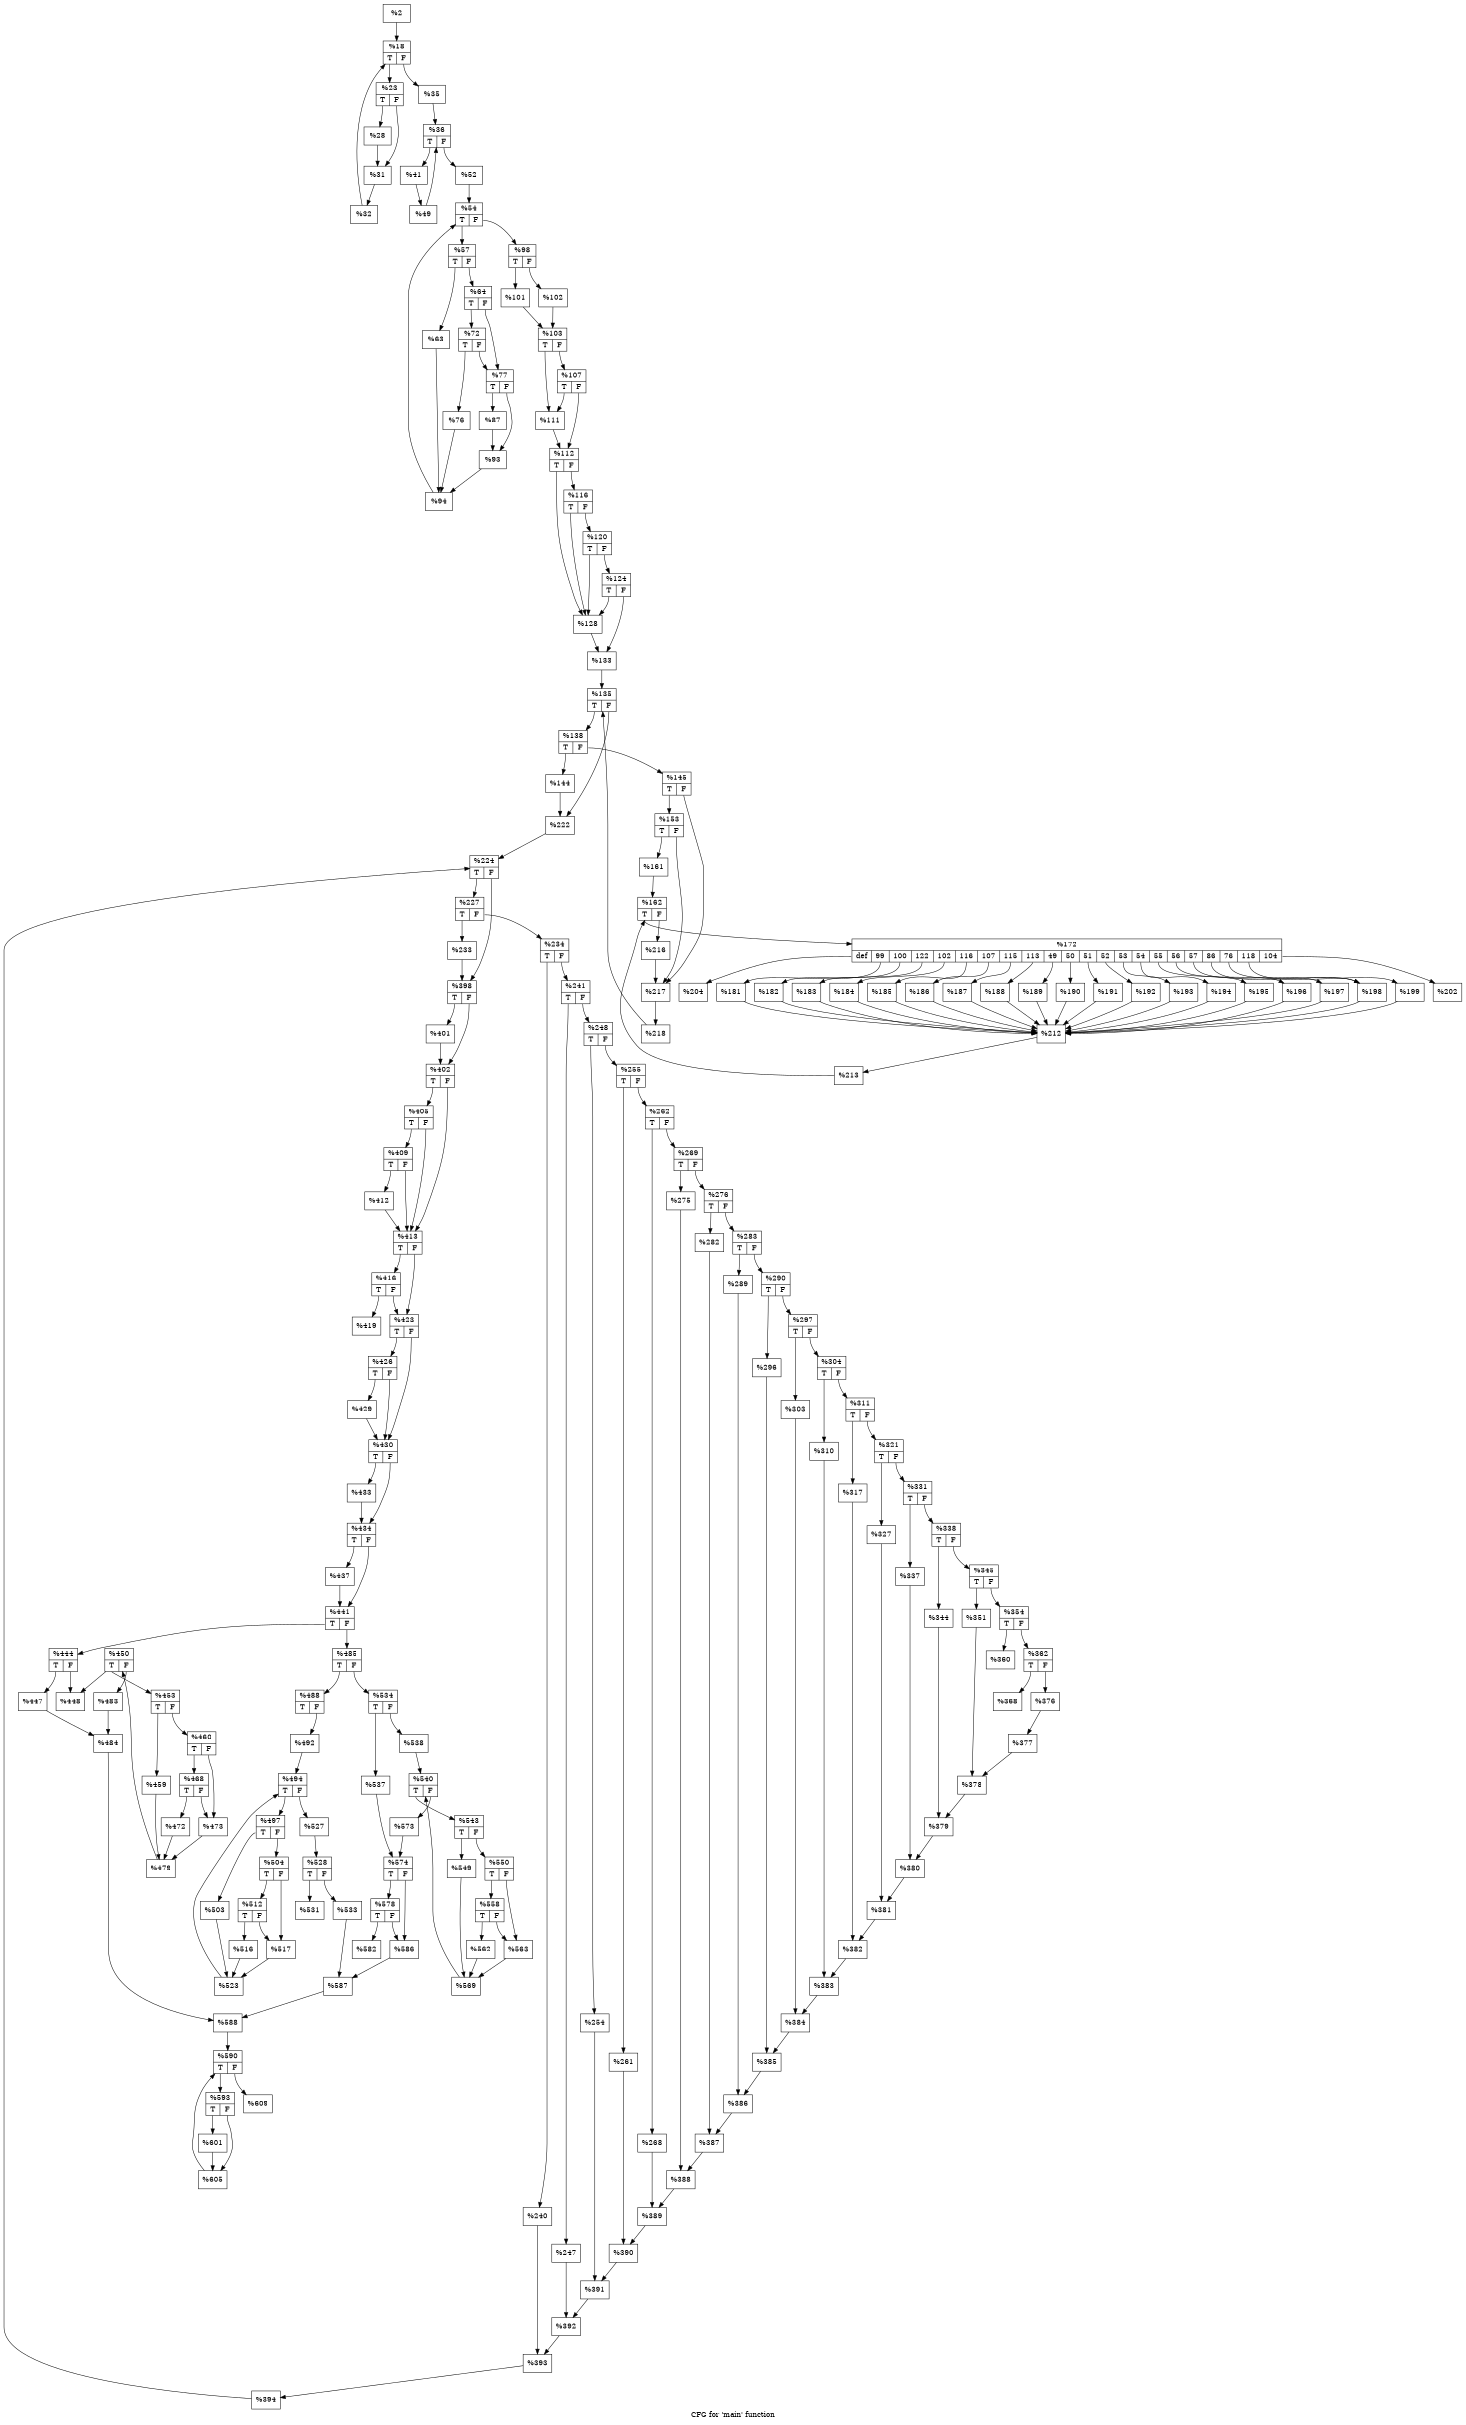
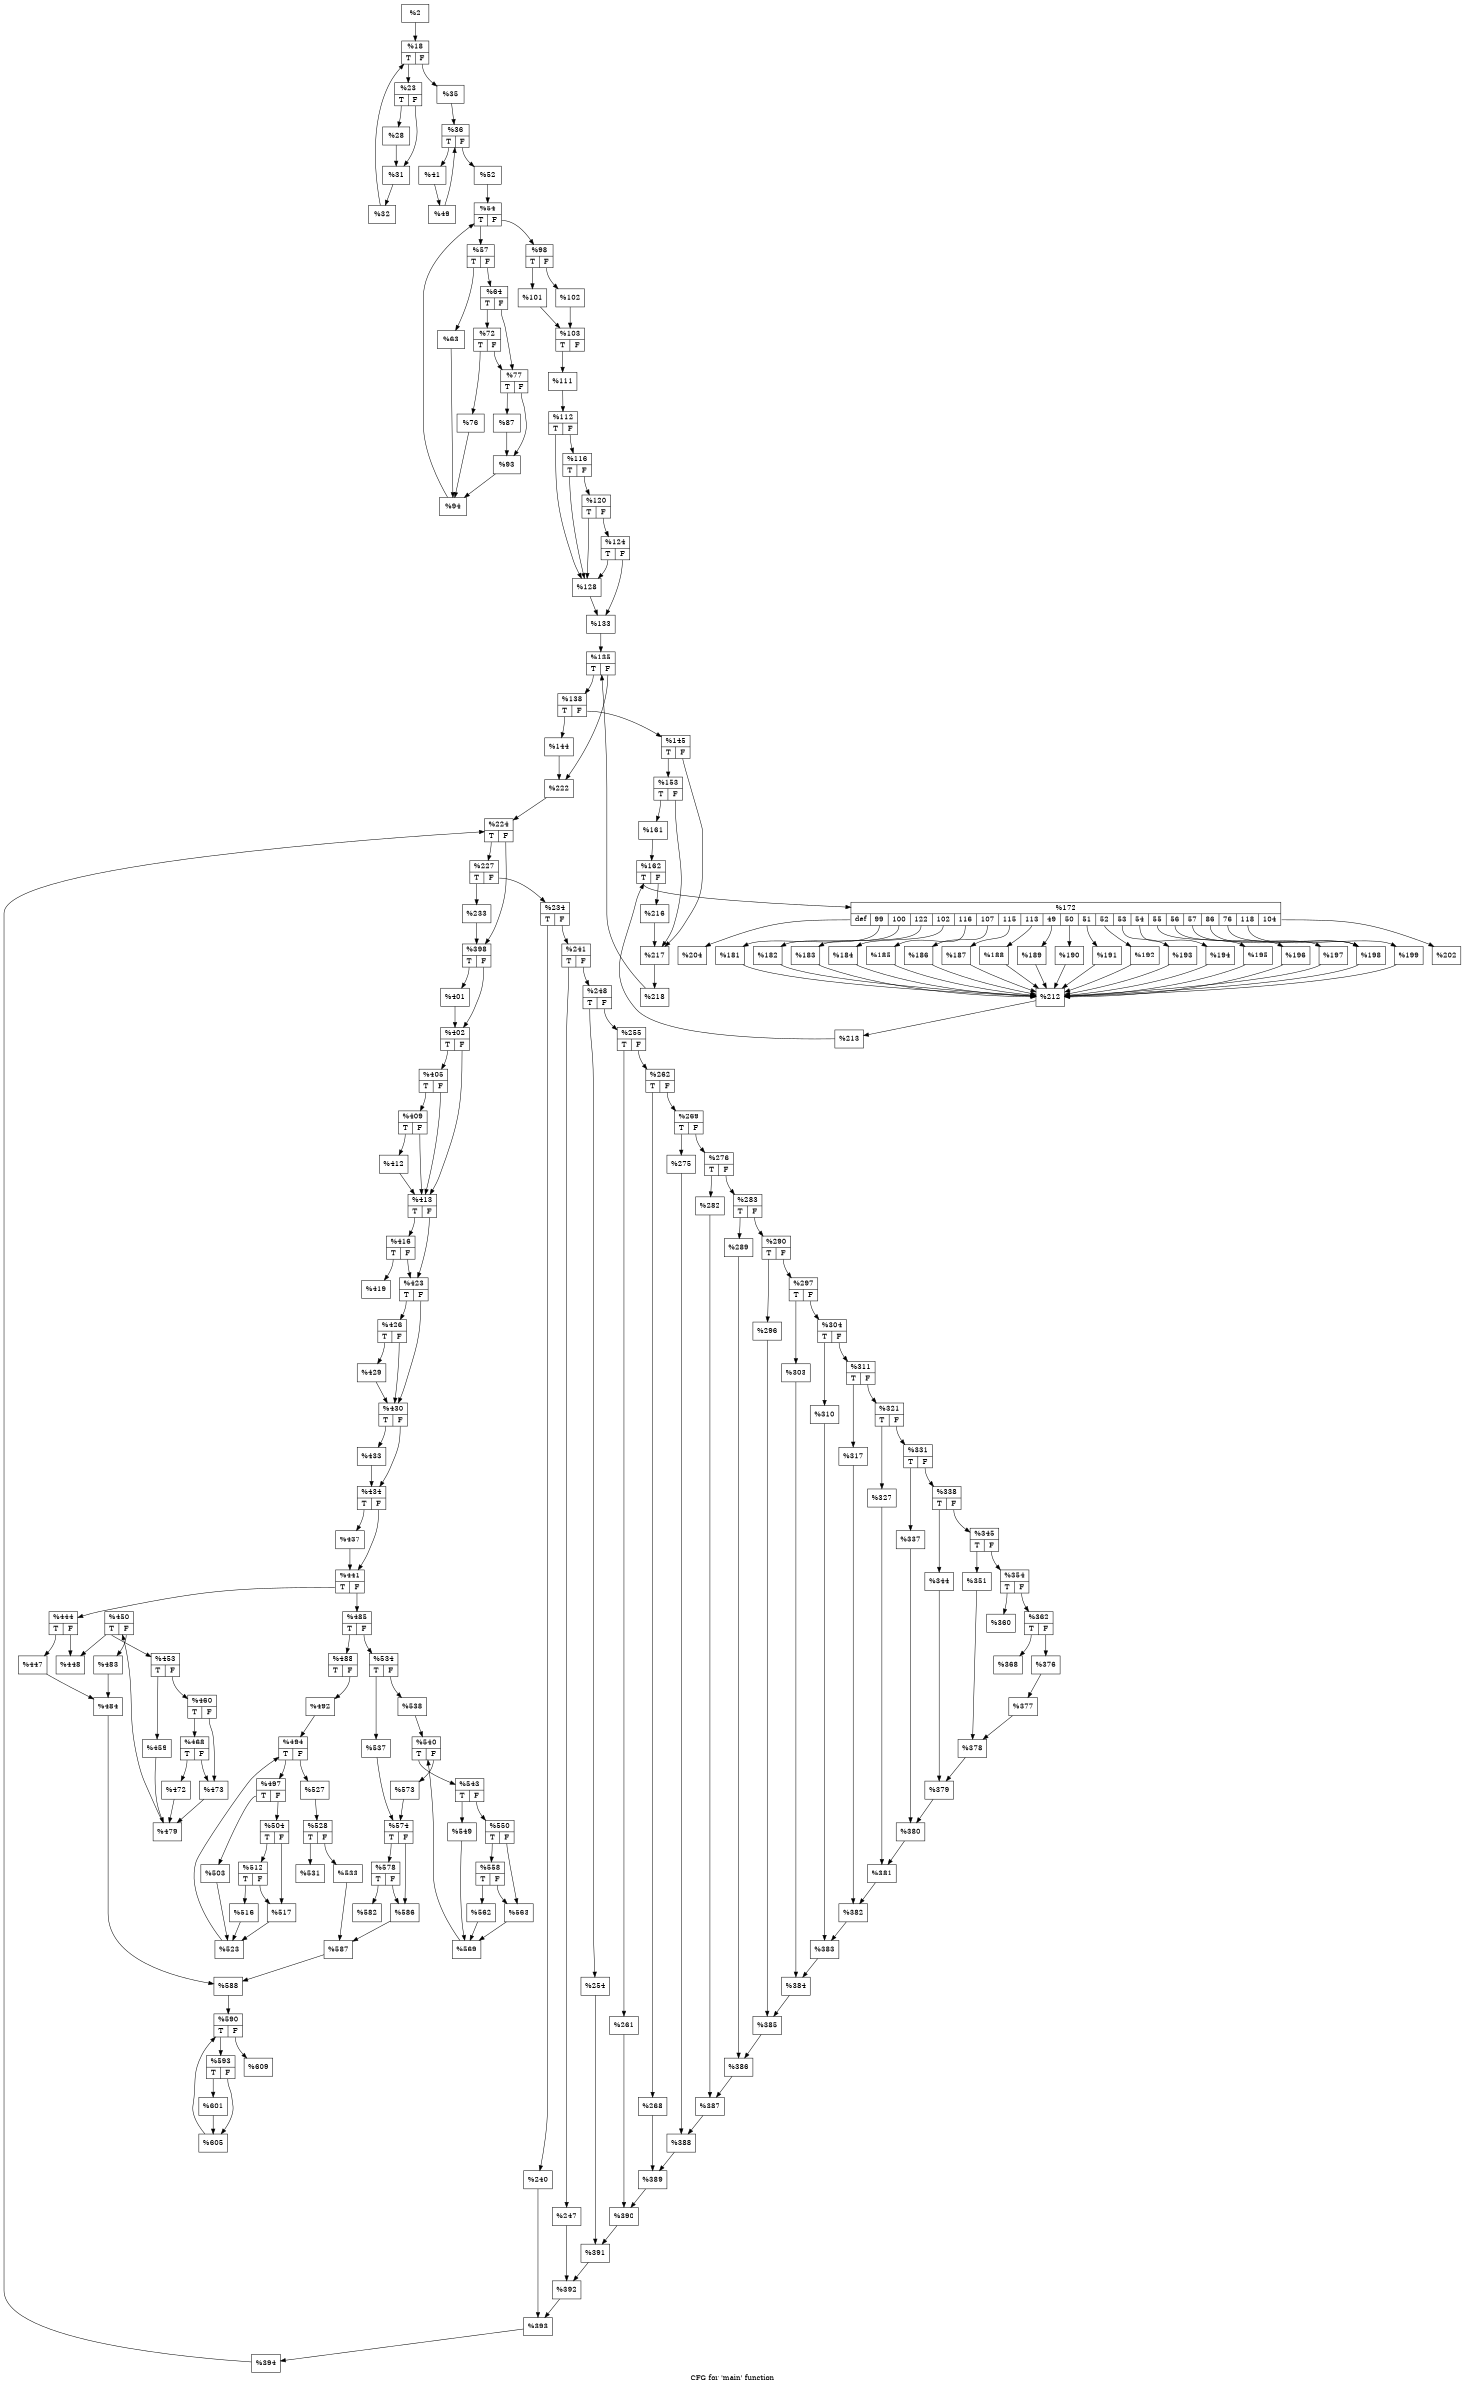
(572, 381) -> none
